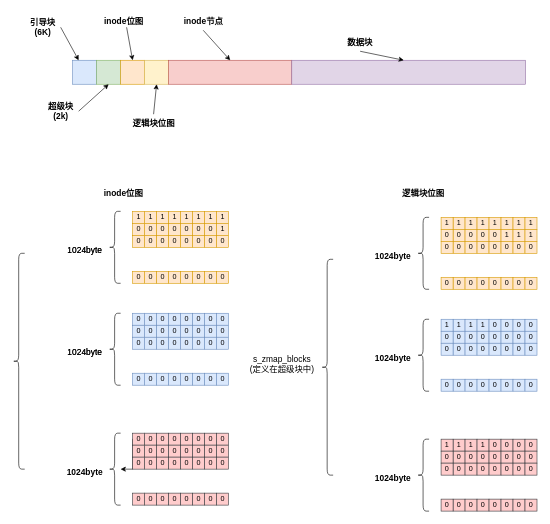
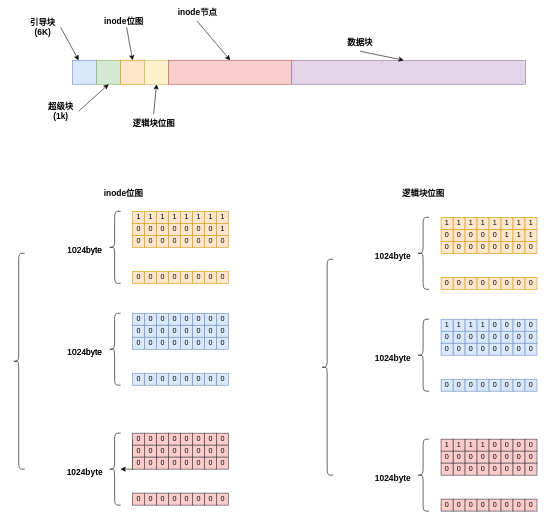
(203, 21) -> (197, 12)
(61, 111) -> (61, 111)
(282, 365) -> none
